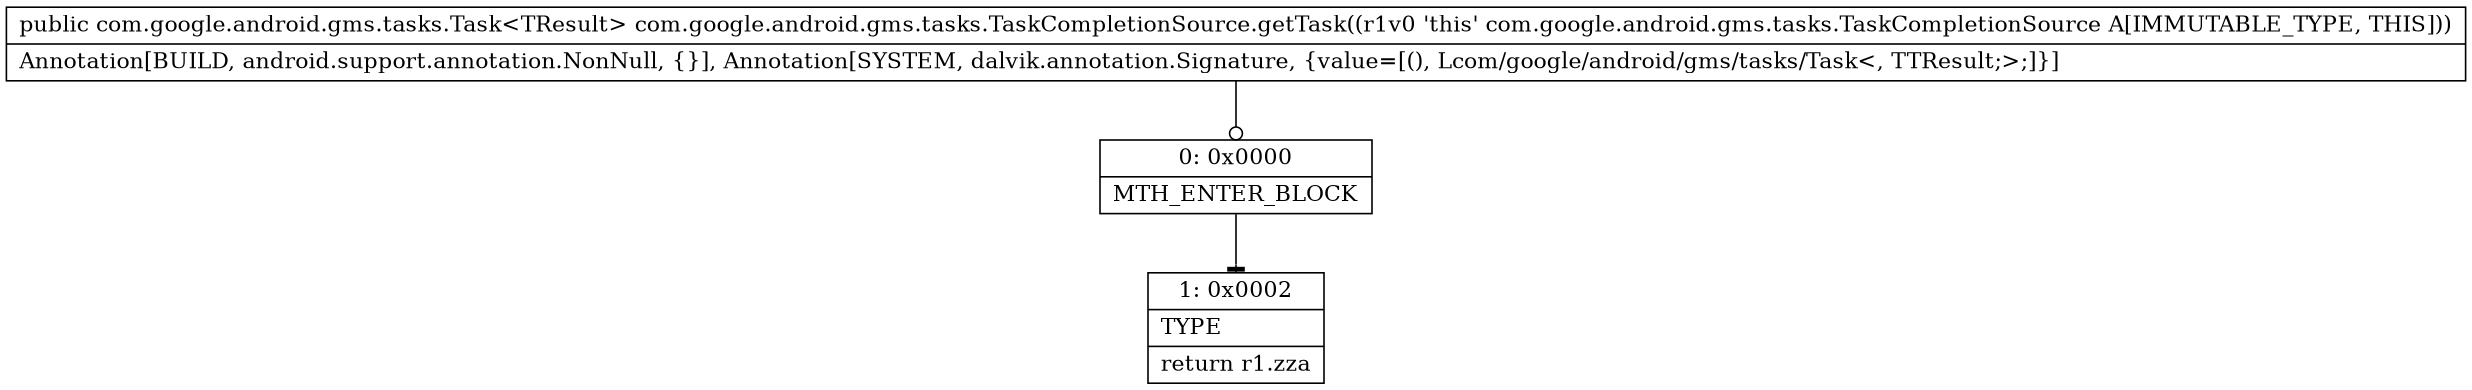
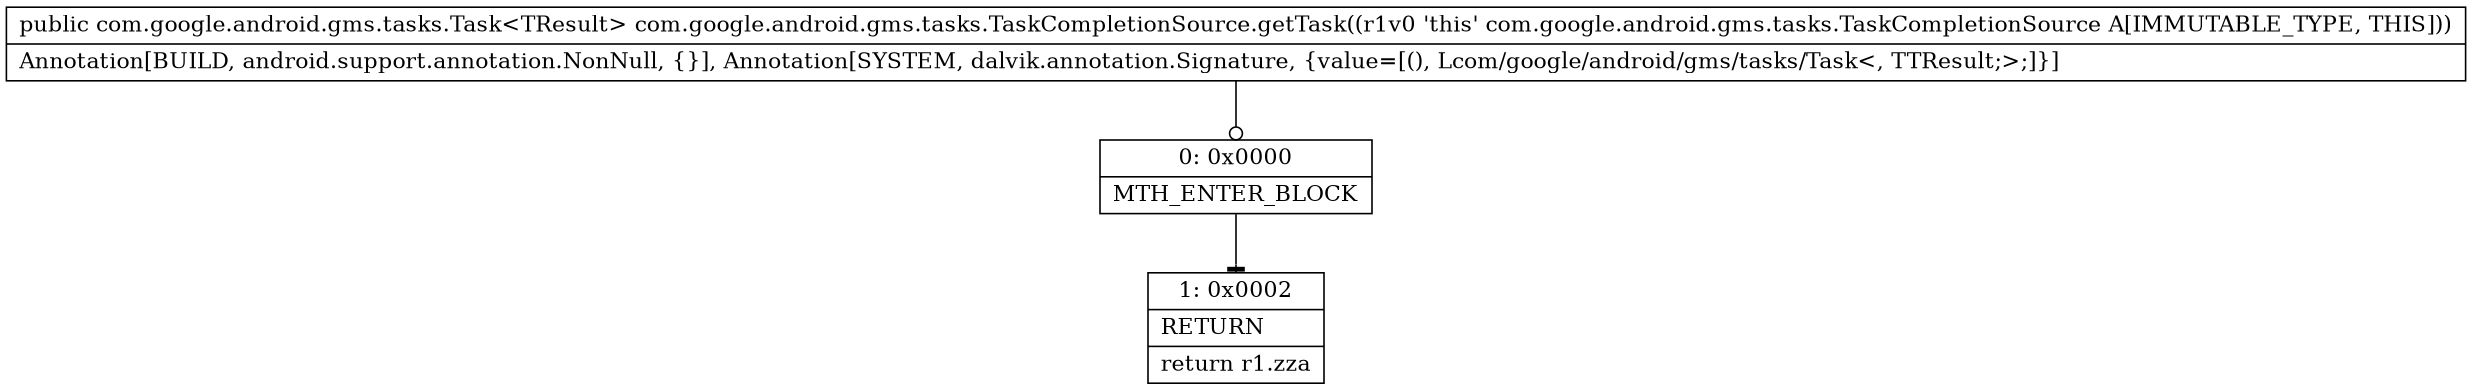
(1192, 327) -> (1213, 327)
